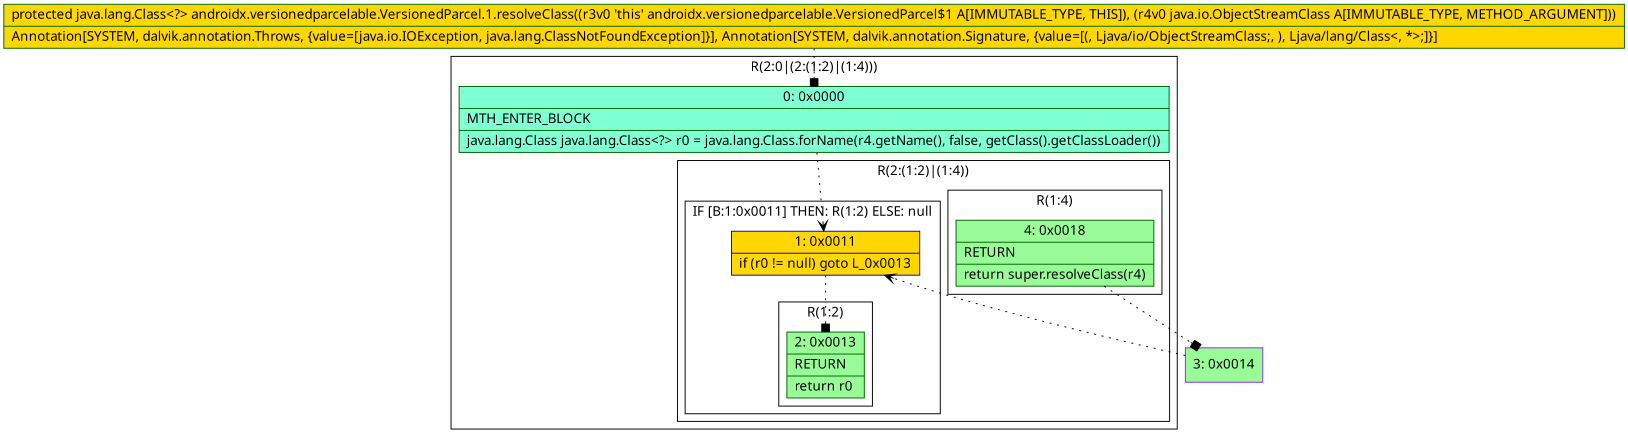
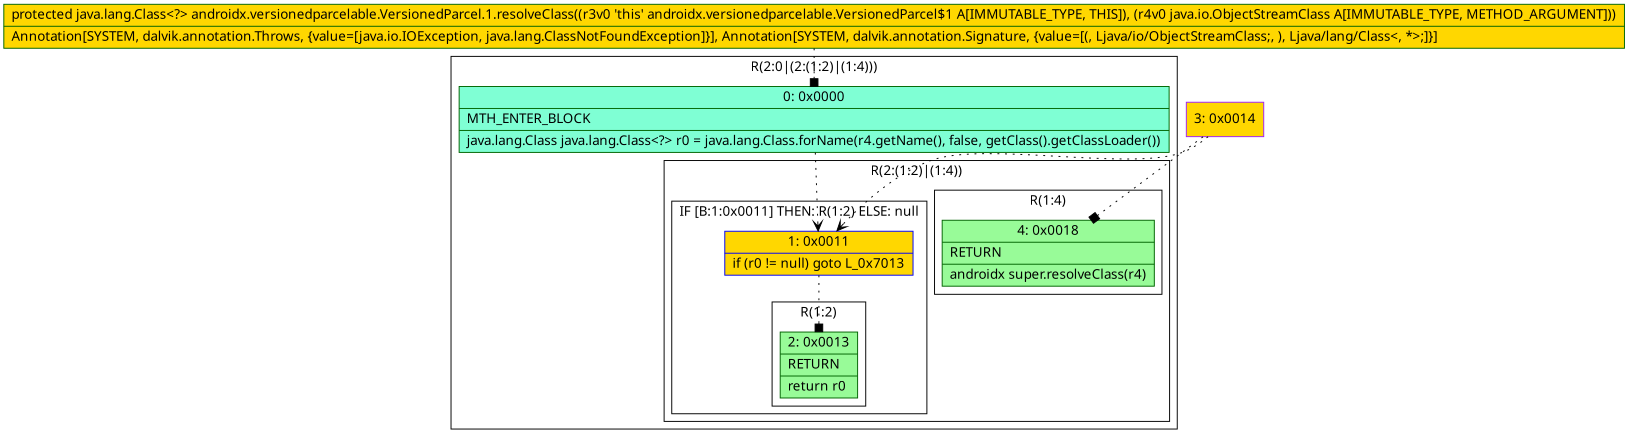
(826, 264) -> (819, 264)
(1055, 275) -> (1048, 275)
(1147, 314) -> (1151, 176)
(1224, 365) -> (1225, 119)
